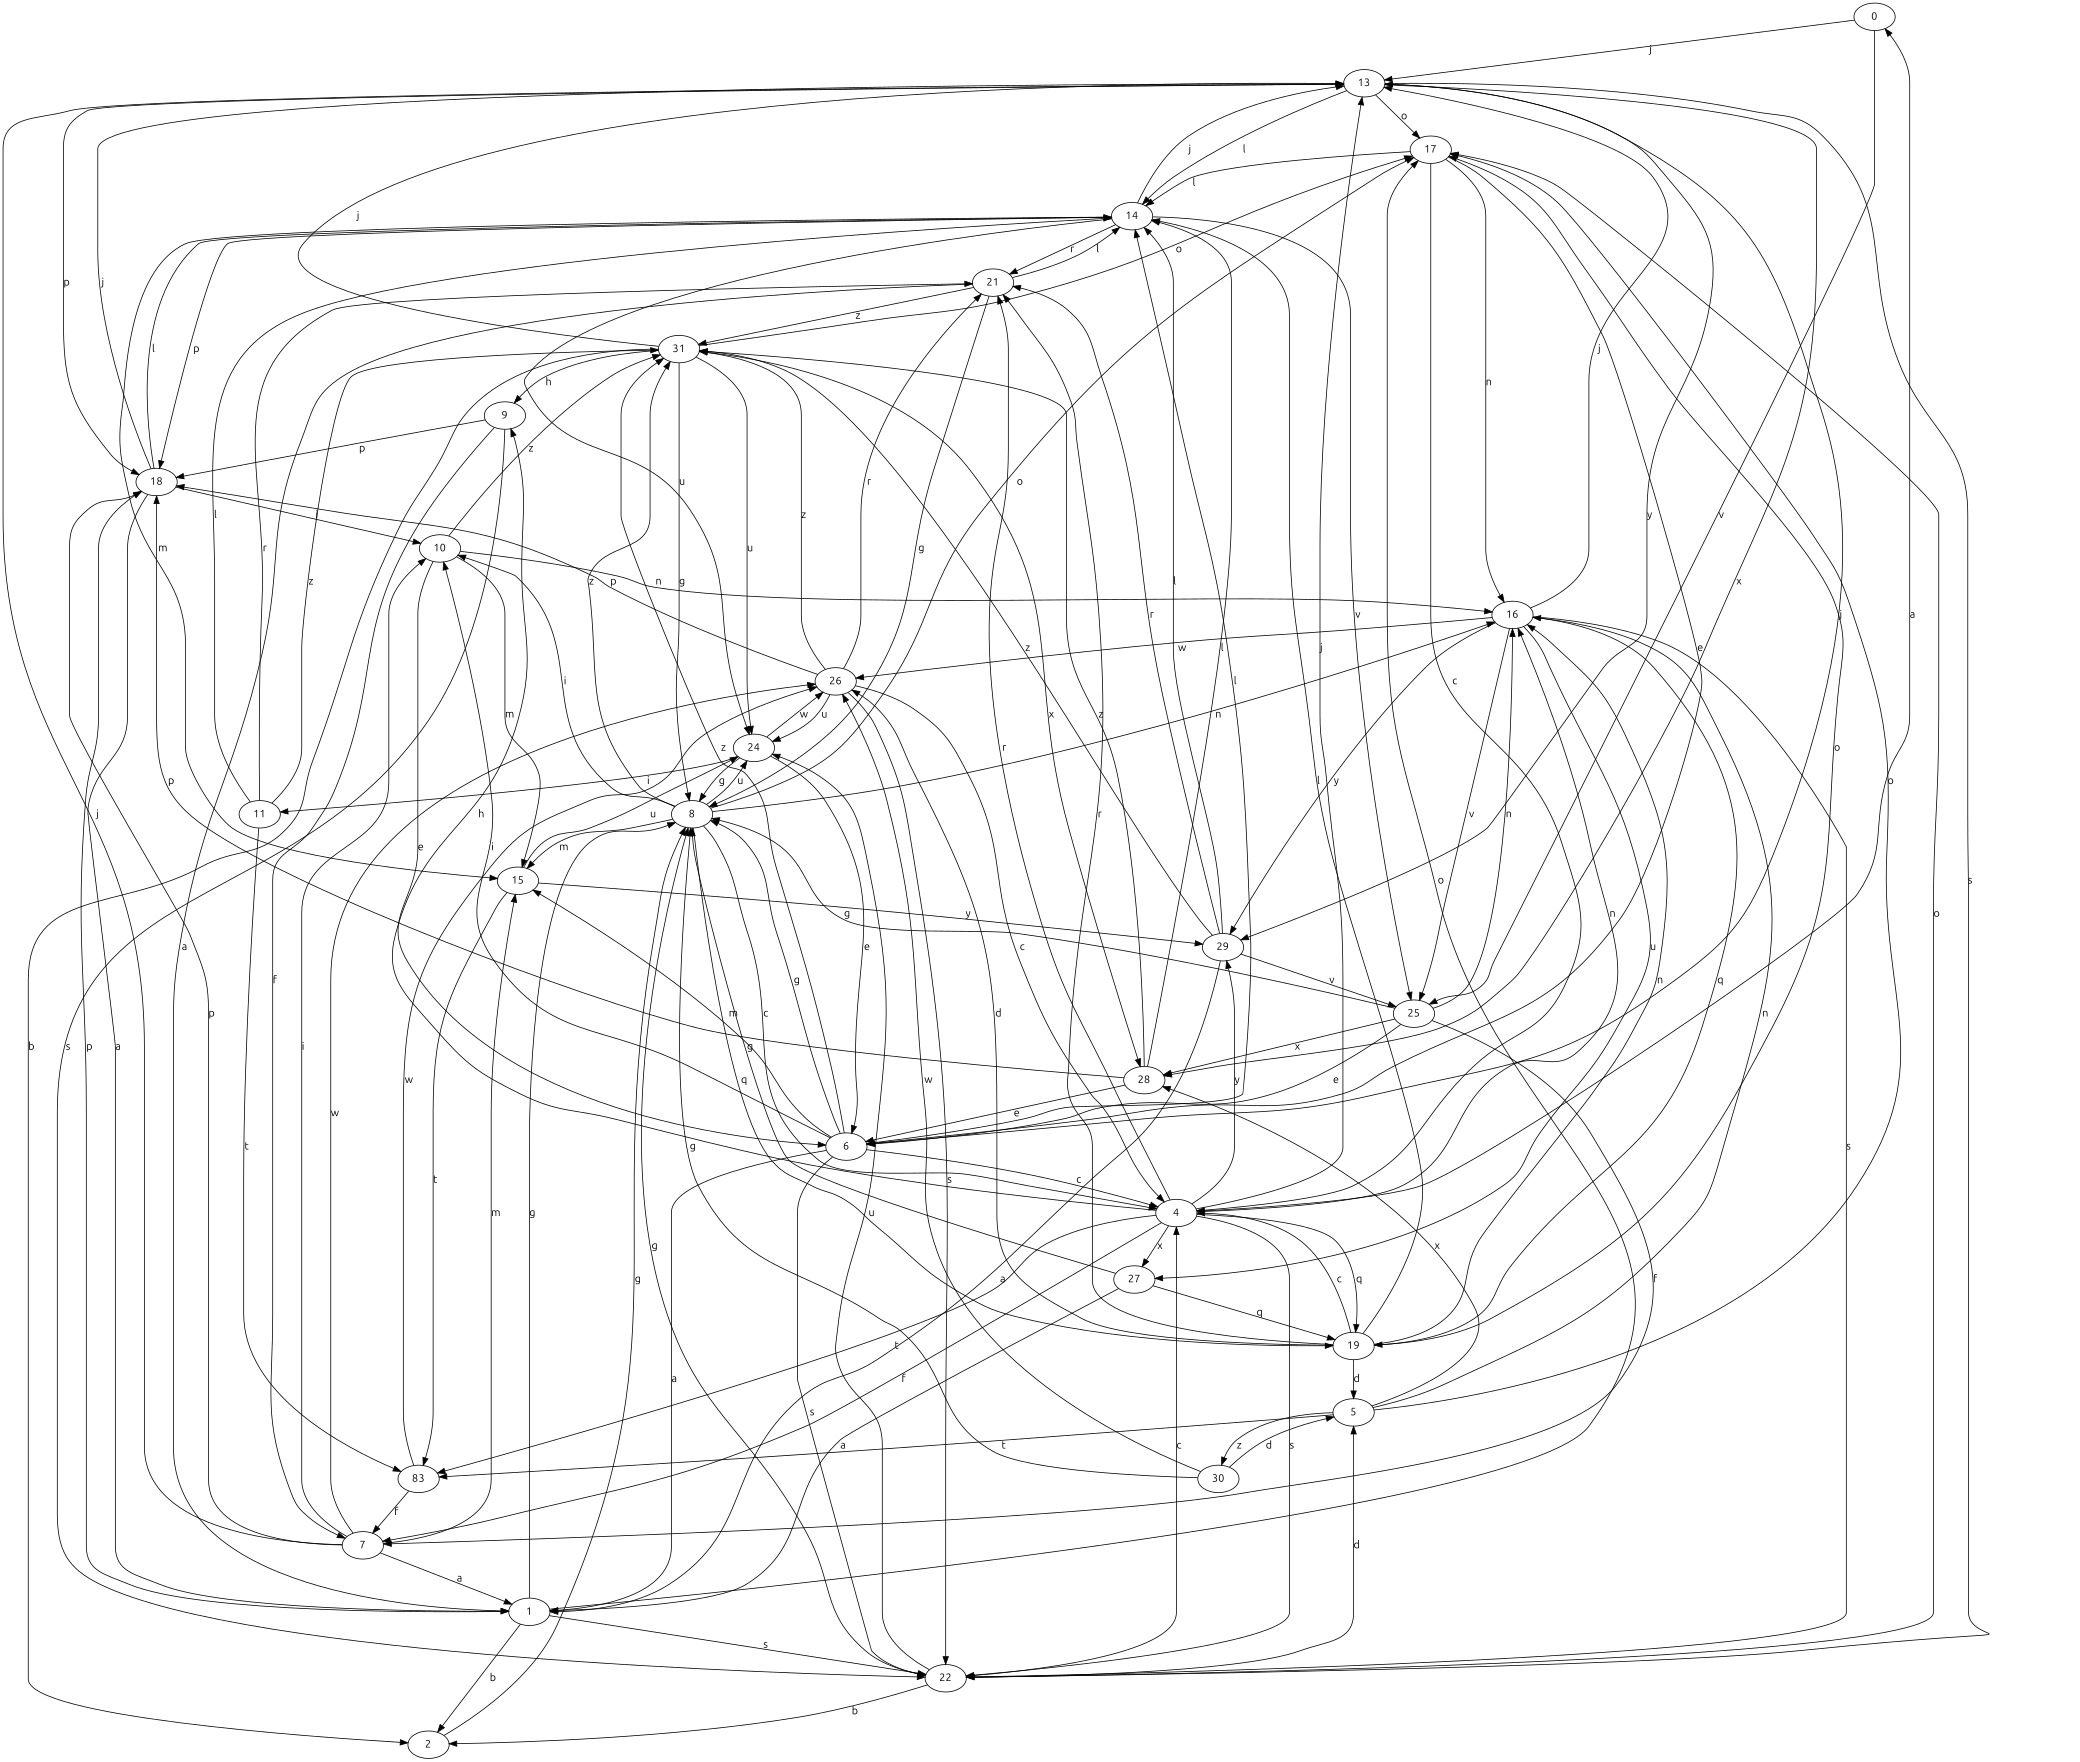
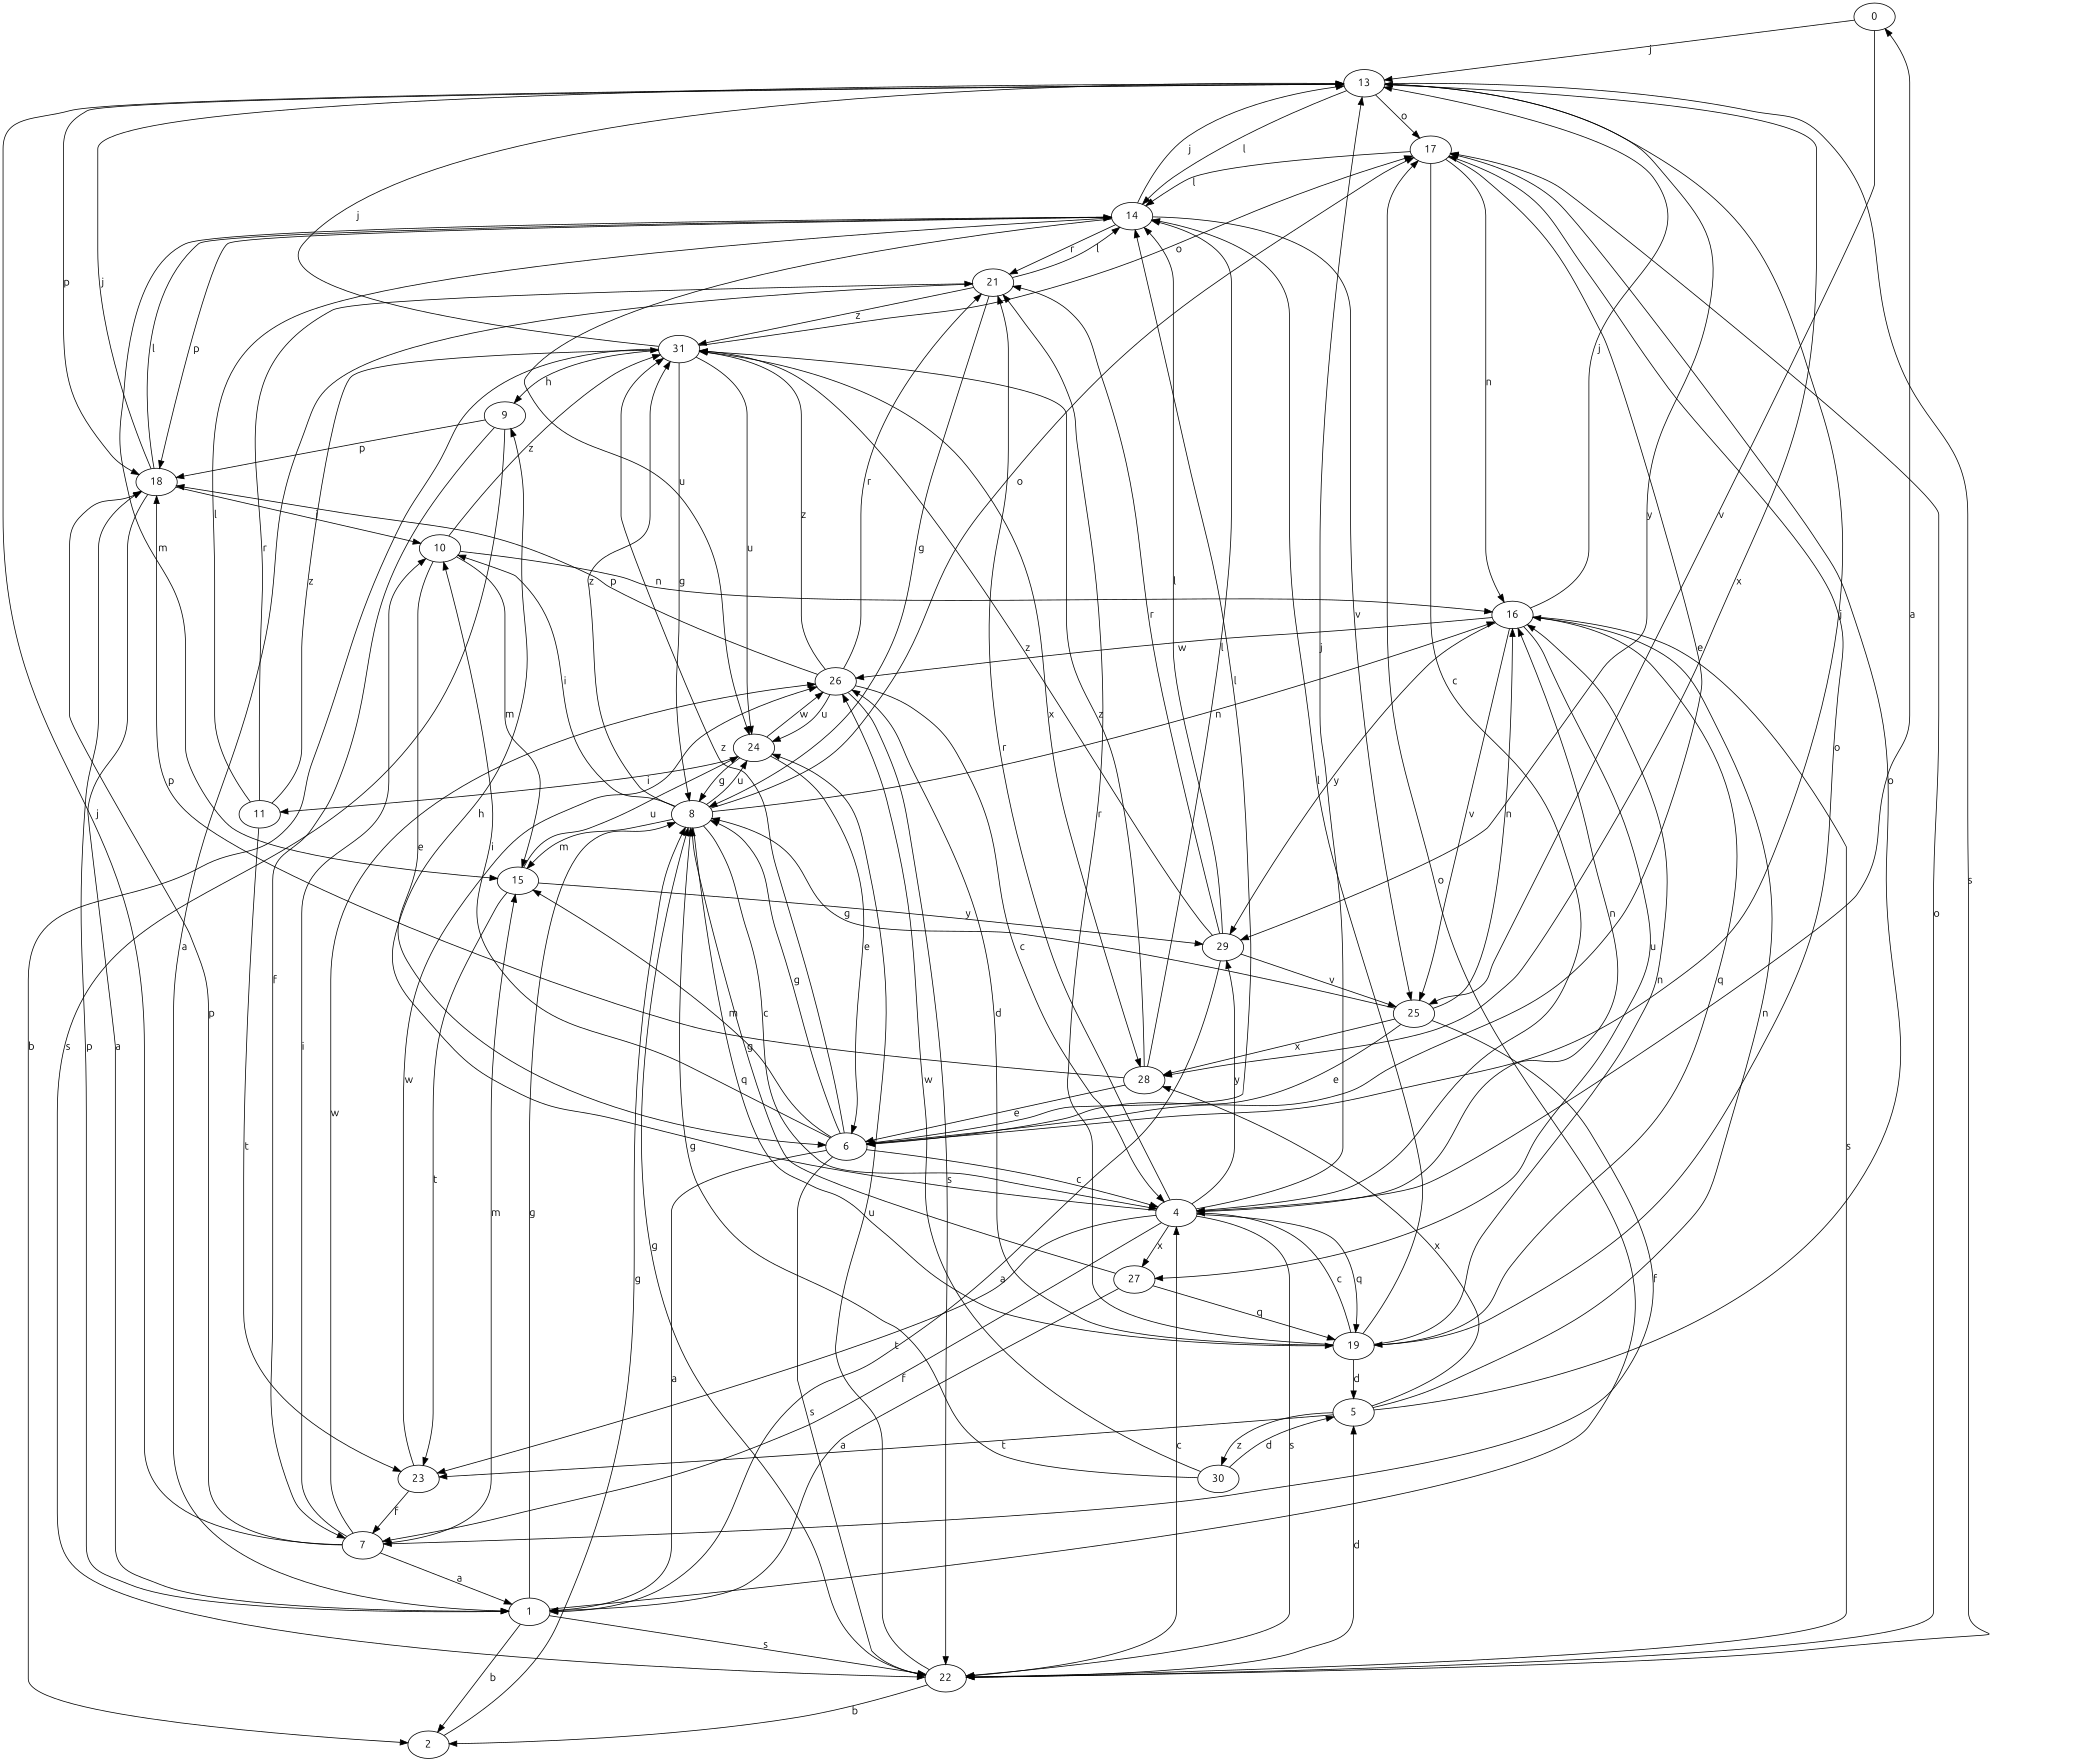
(419, 1479) -> (419, 1479)
